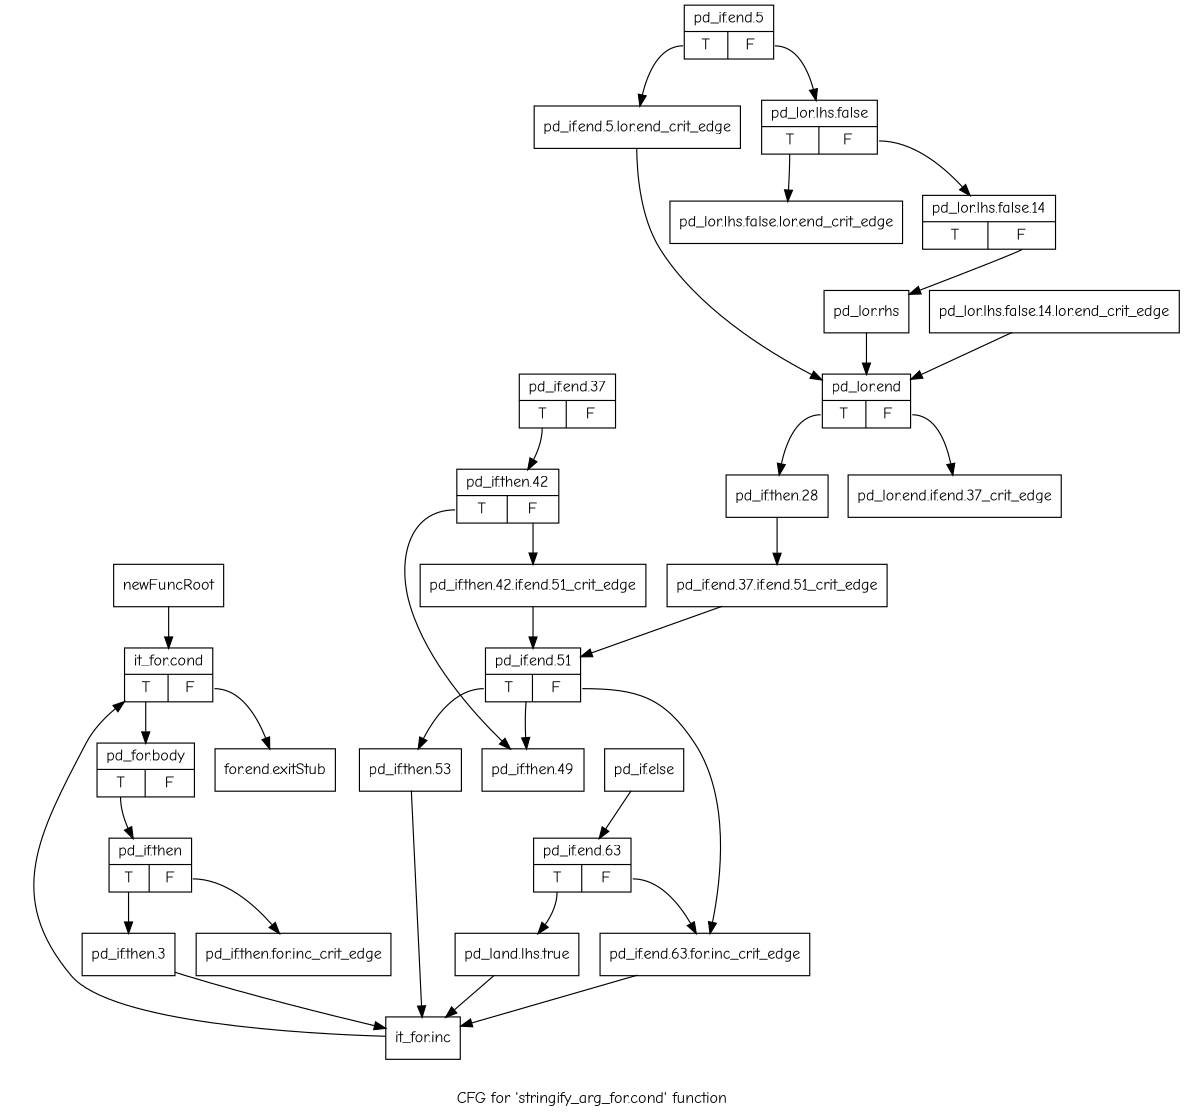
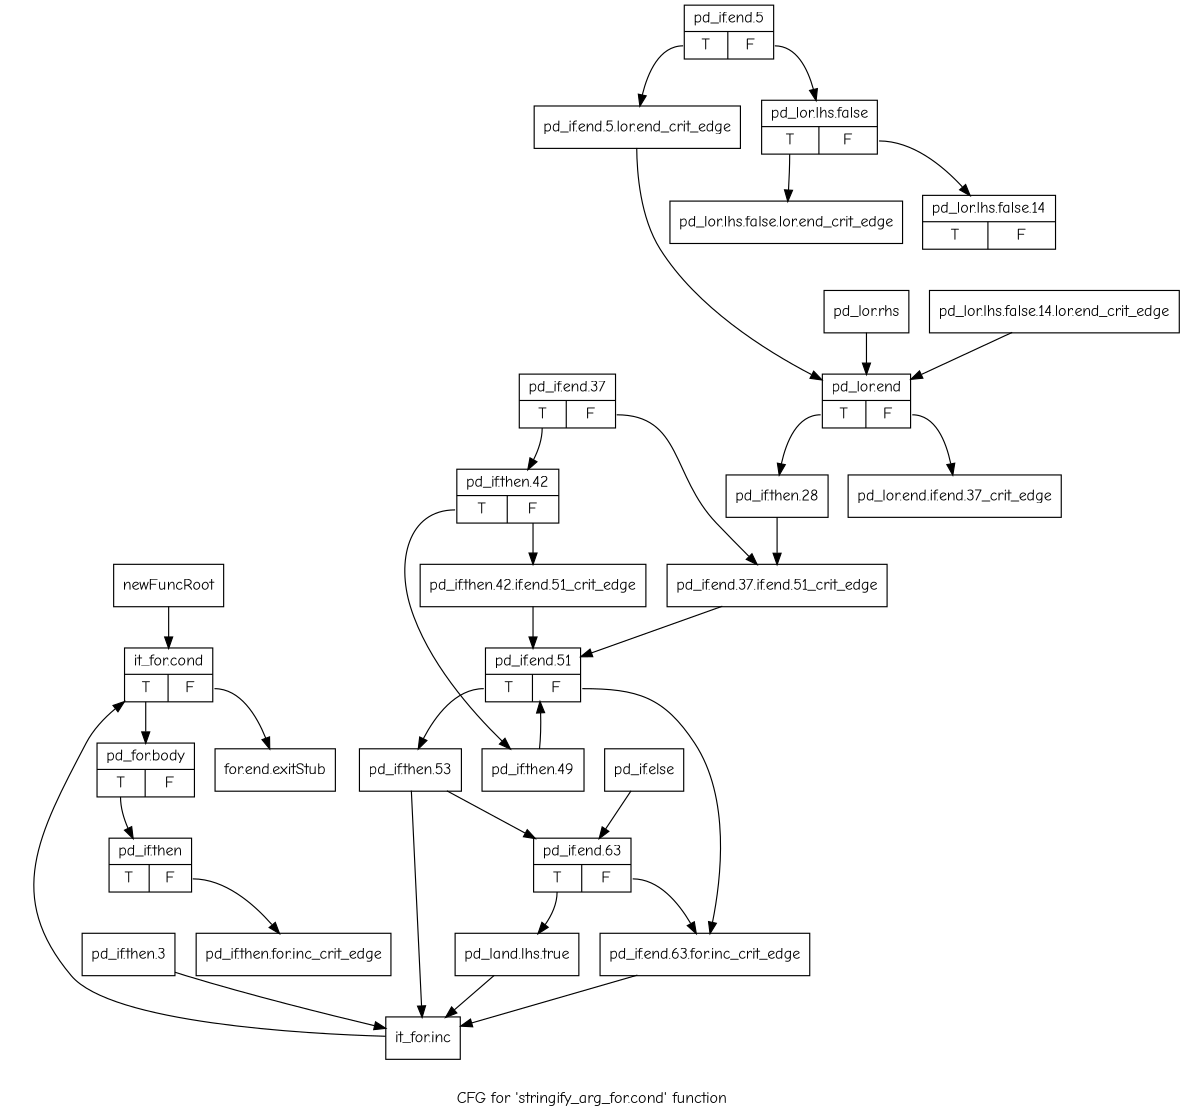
(971, 270) -> none
none -> (687, 477)
(525, 719) -> (541, 731)
none -> (486, 812)
(129, 907) -> none
